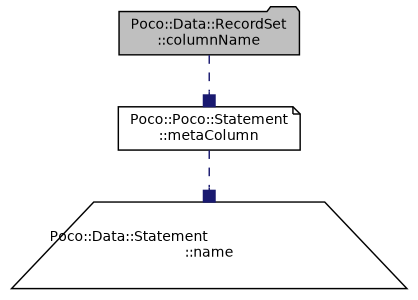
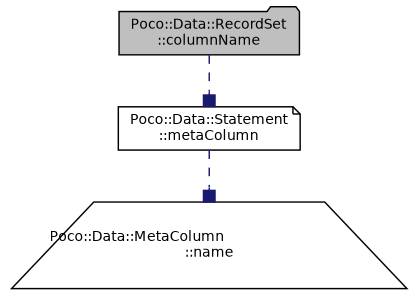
(209, 128) -> (209, 128)
(209, 245) -> (209, 245)
